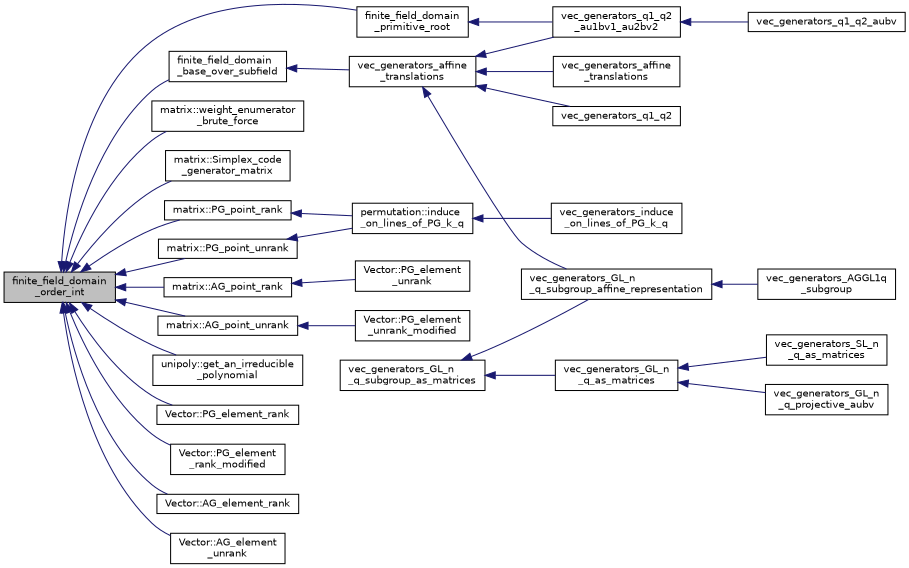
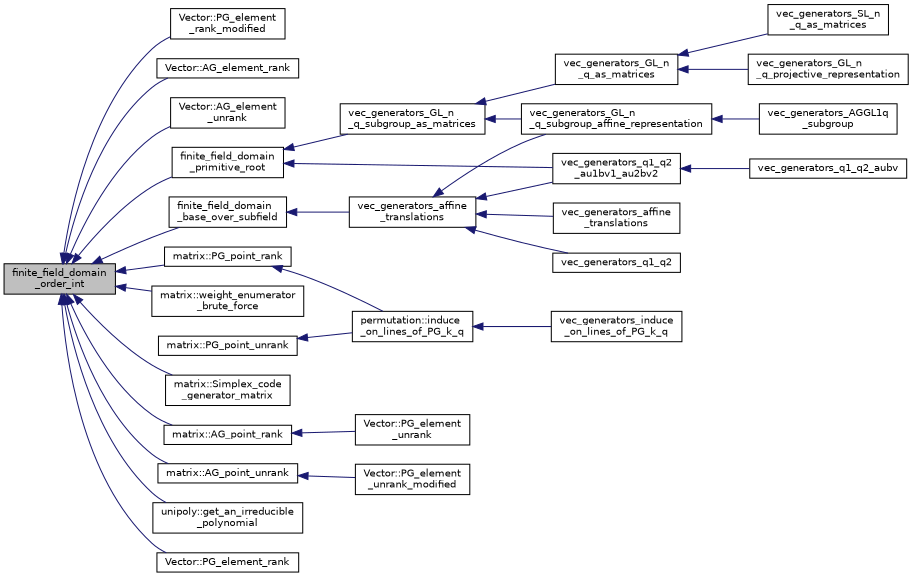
none -> (321, 141)
(155, 265) -> none
(827, 400) -> (828, 69)
